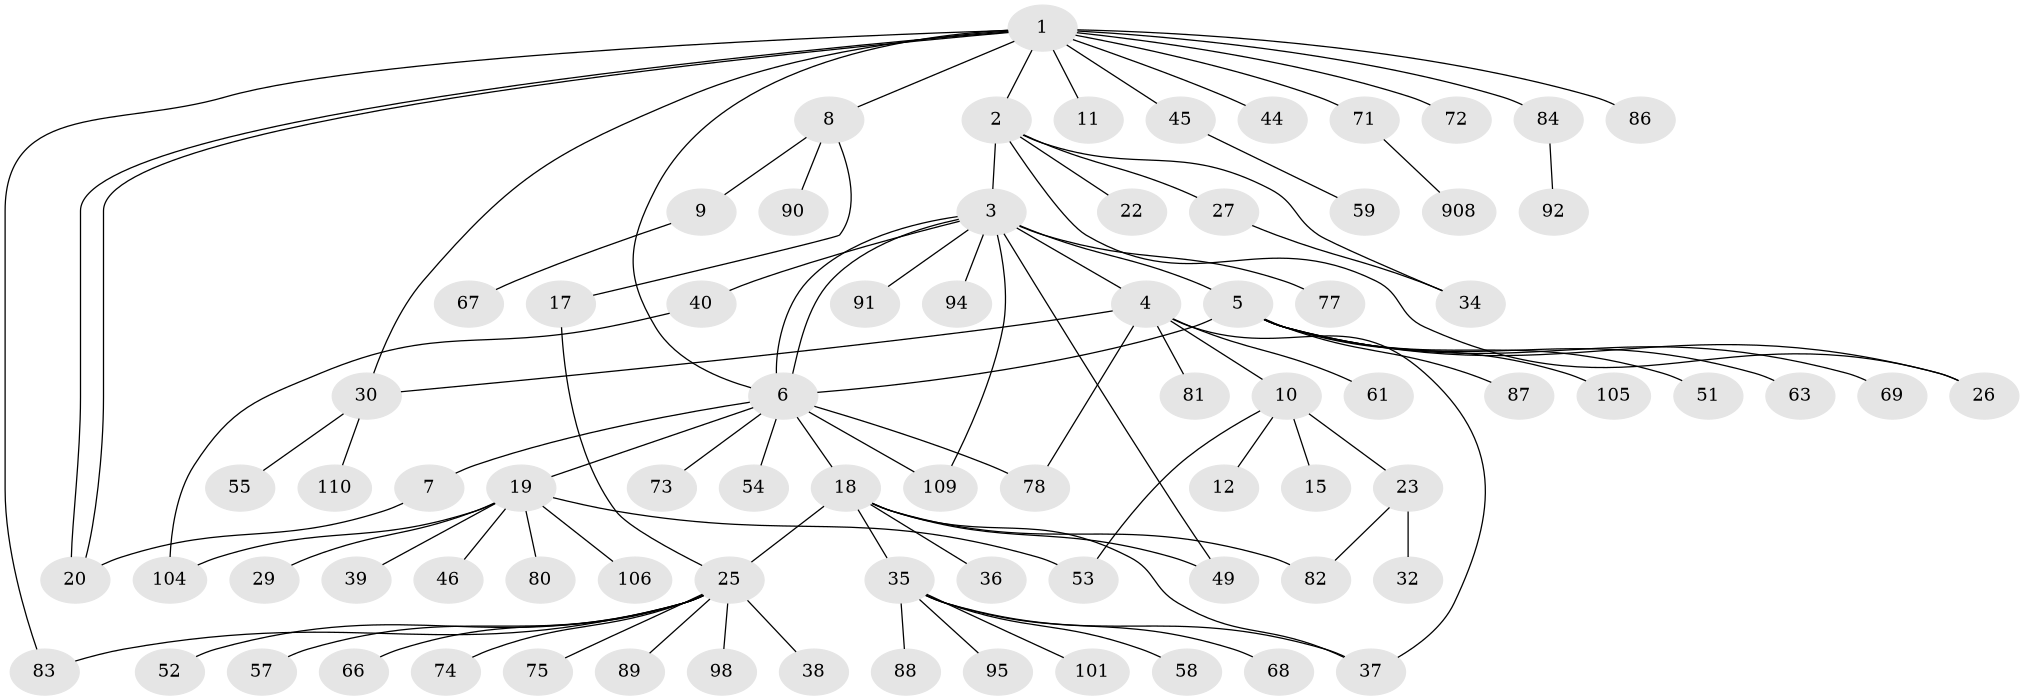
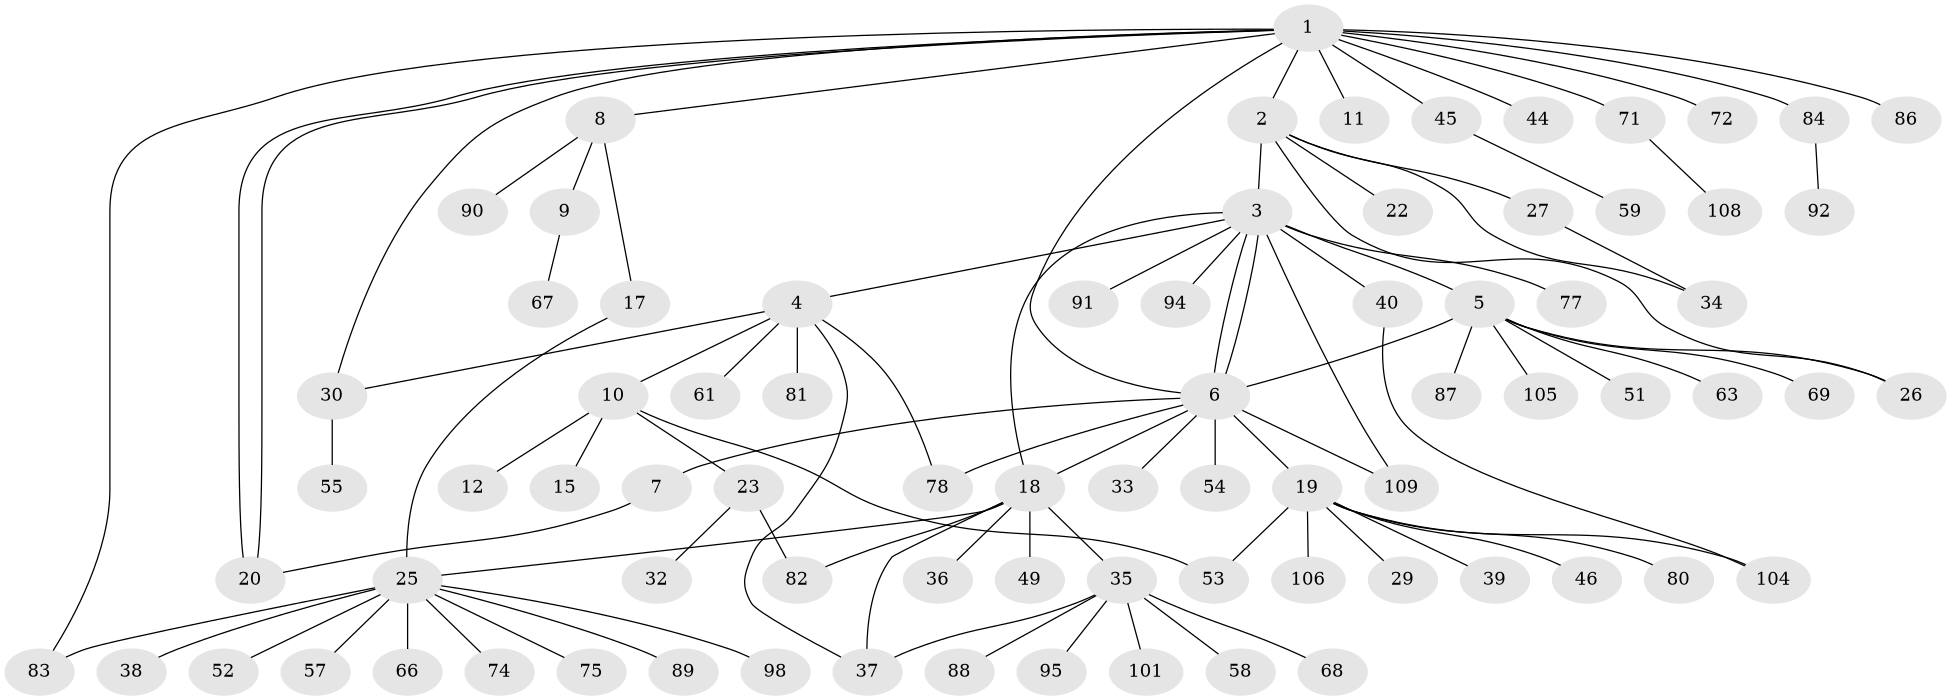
(1459, 212) -> (1725, 212)
(1105, 397) -> (1022, 310)
(335, 488) -> none
(662, 488) -> (1123, 488)
